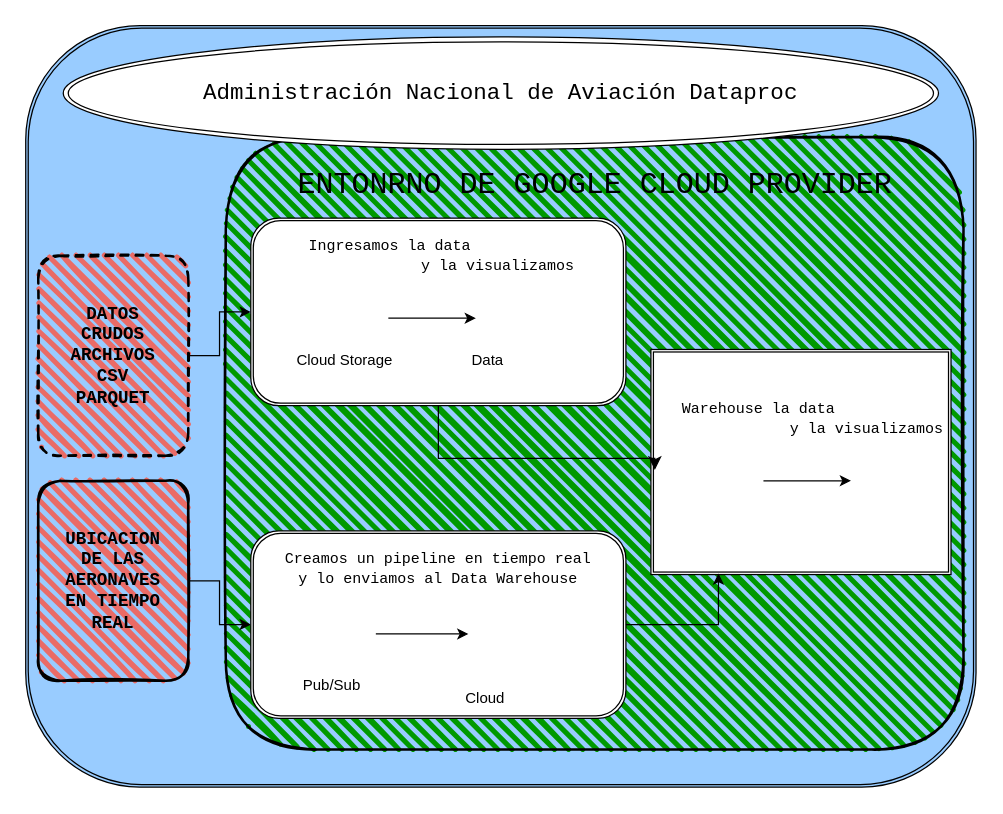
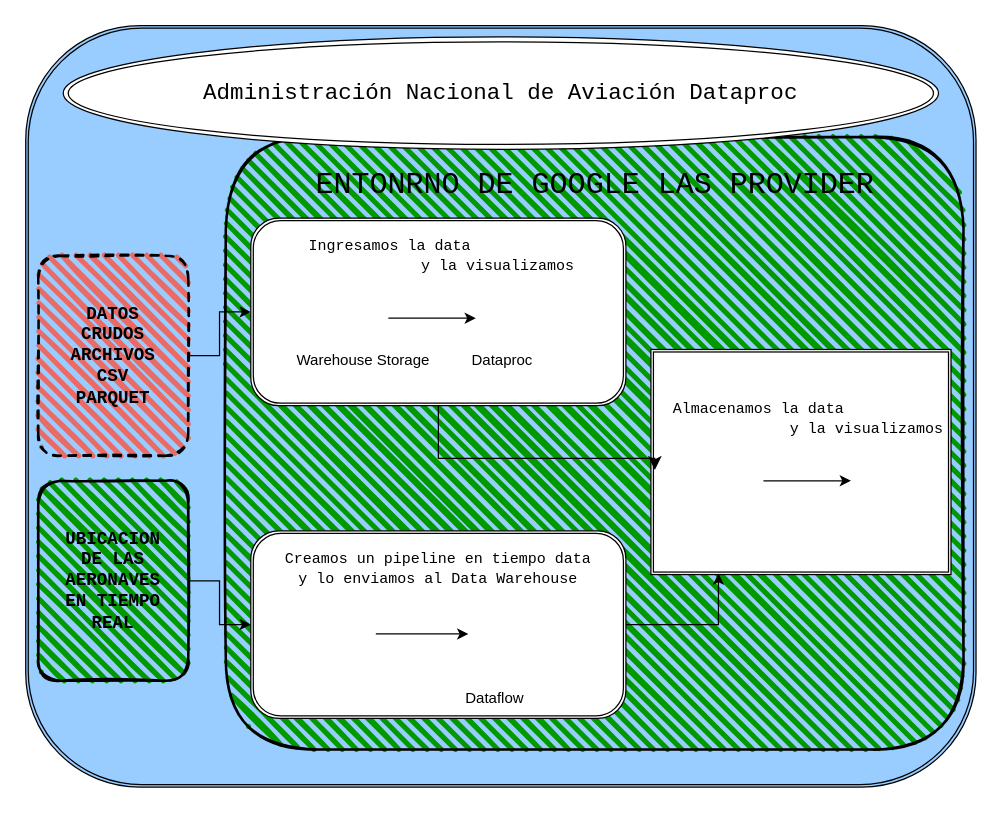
(595, 186) -> (595, 186)
(348, 361) -> (364, 370)
(489, 361) -> (505, 361)
(763, 418) -> (763, 418)
(438, 568) -> (438, 568)
(113, 581) -> (113, 581)
(351, 693) -> none
(485, 698) -> (497, 698)
